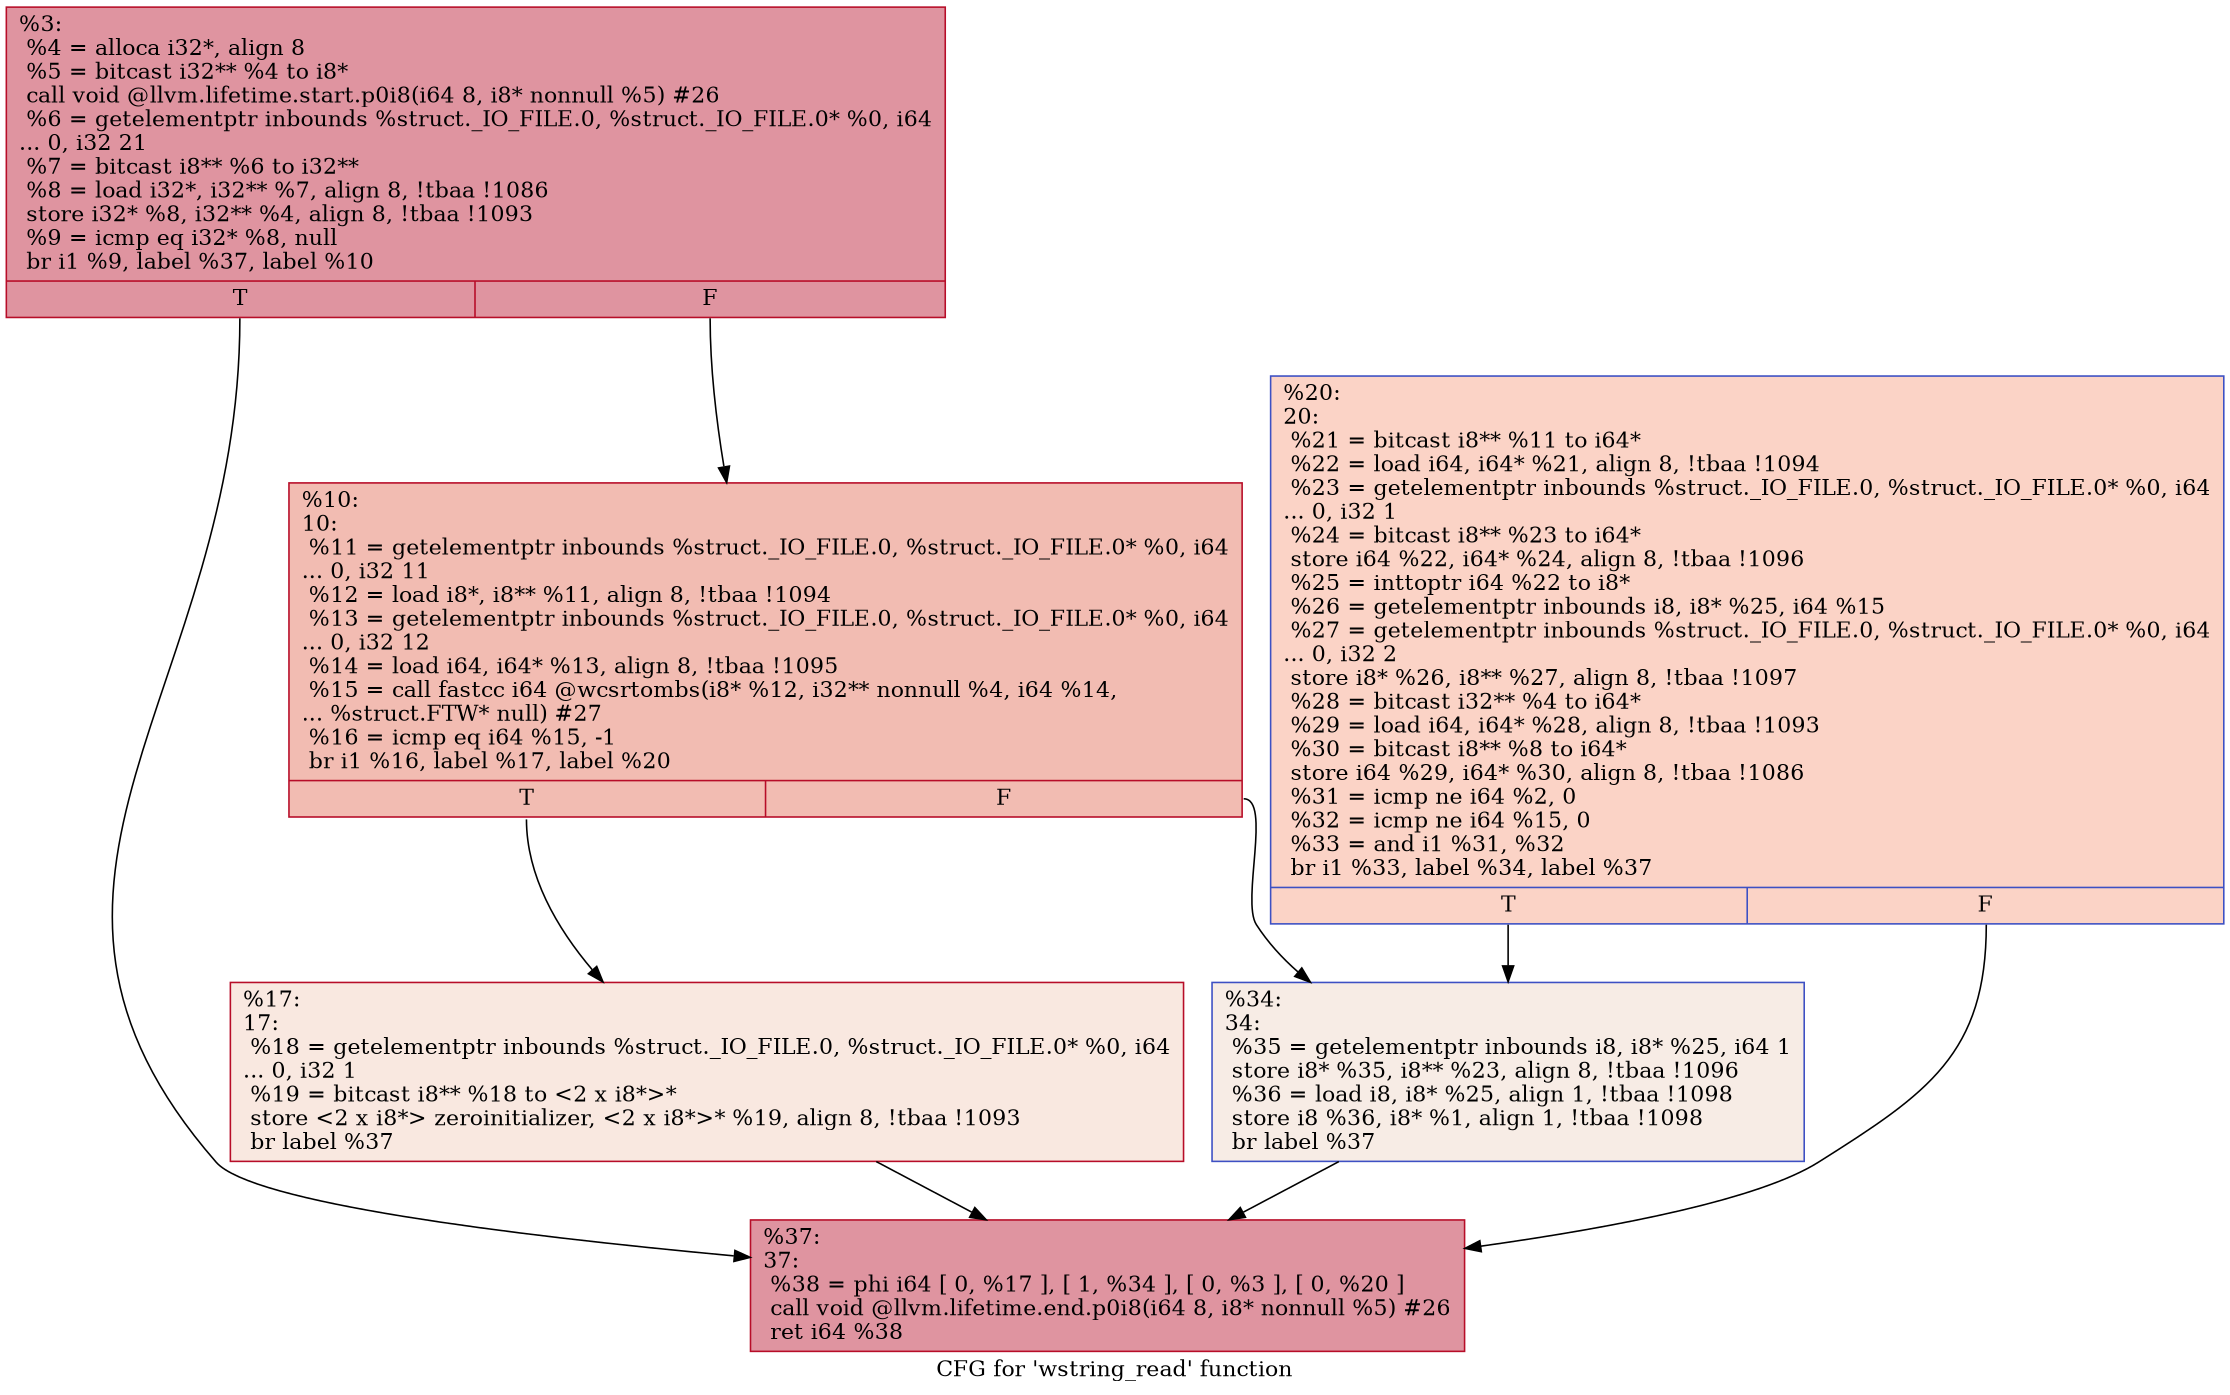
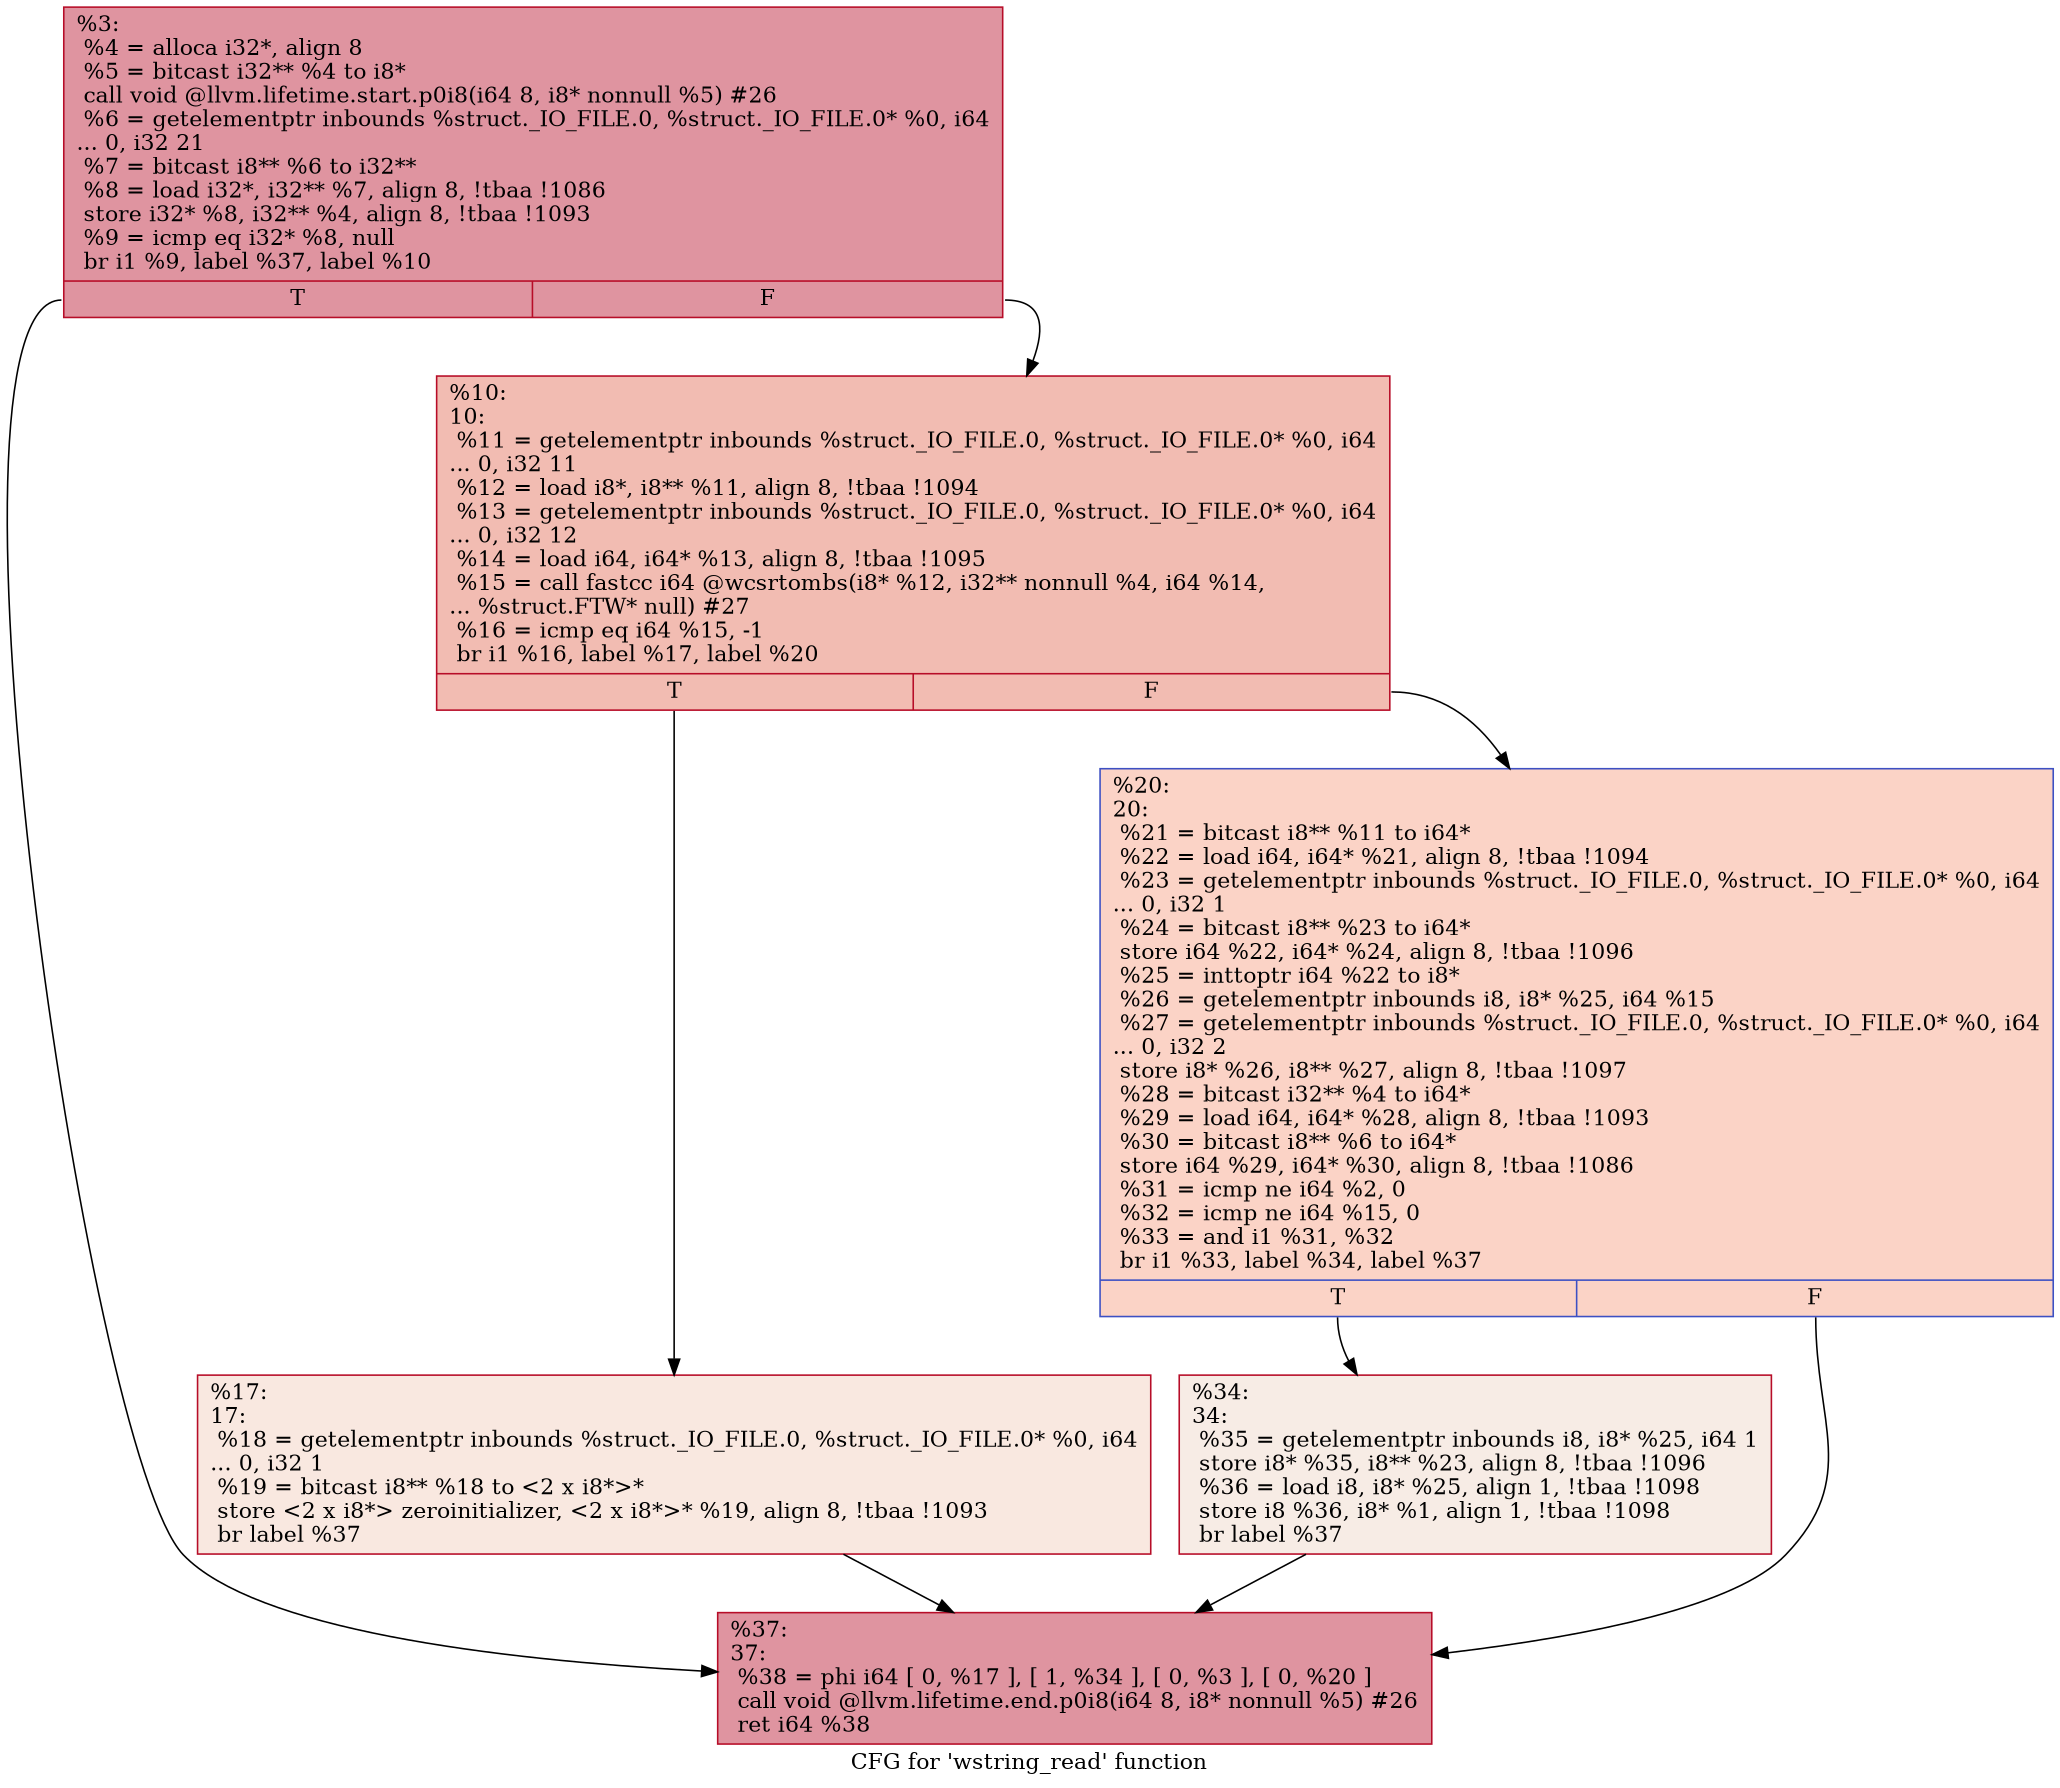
(1455, 750) -> (1285, 1142)
(1252, 891) -> (1454, 709)
(1508, 1072) -> (1475, 1465)
